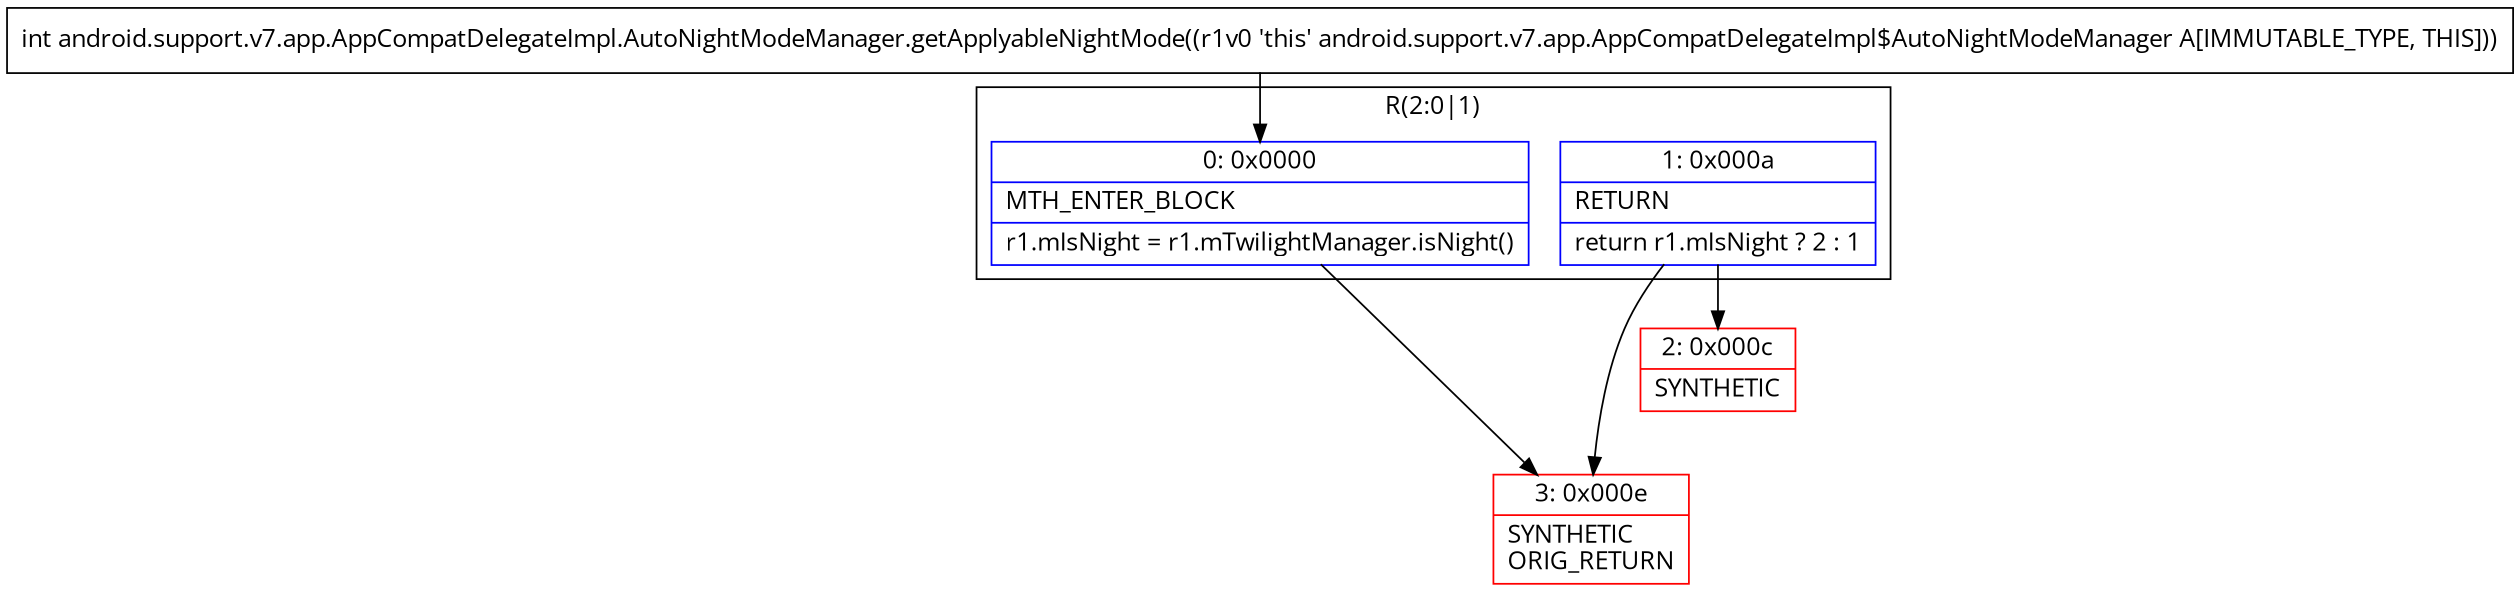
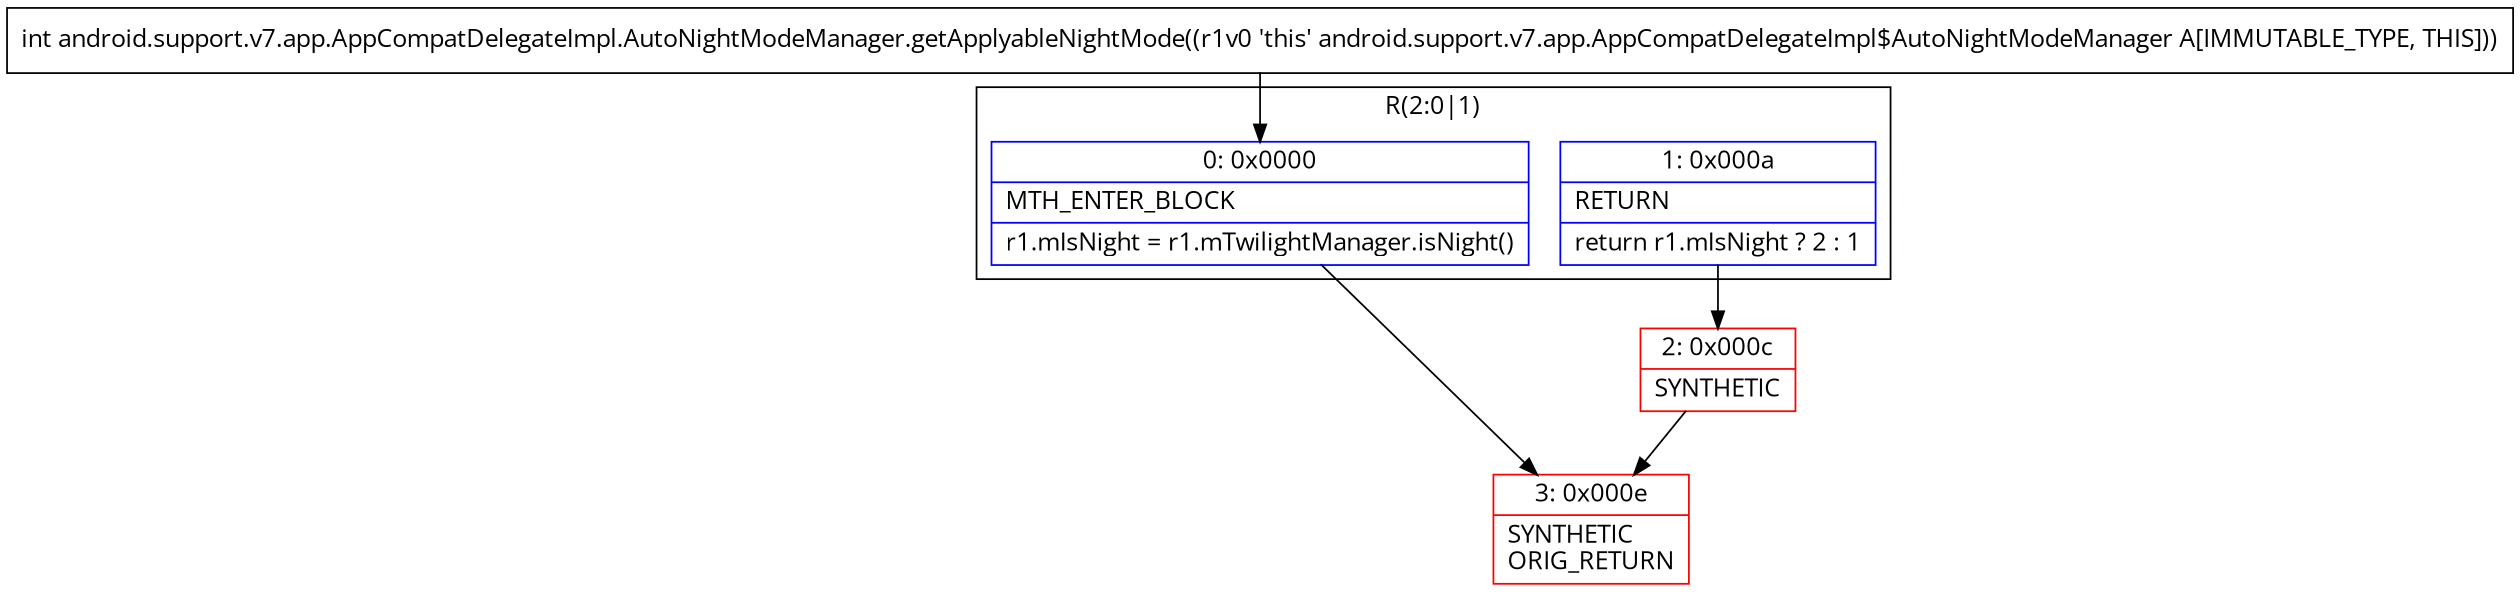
(1615, 355) -> (1666, 436)
